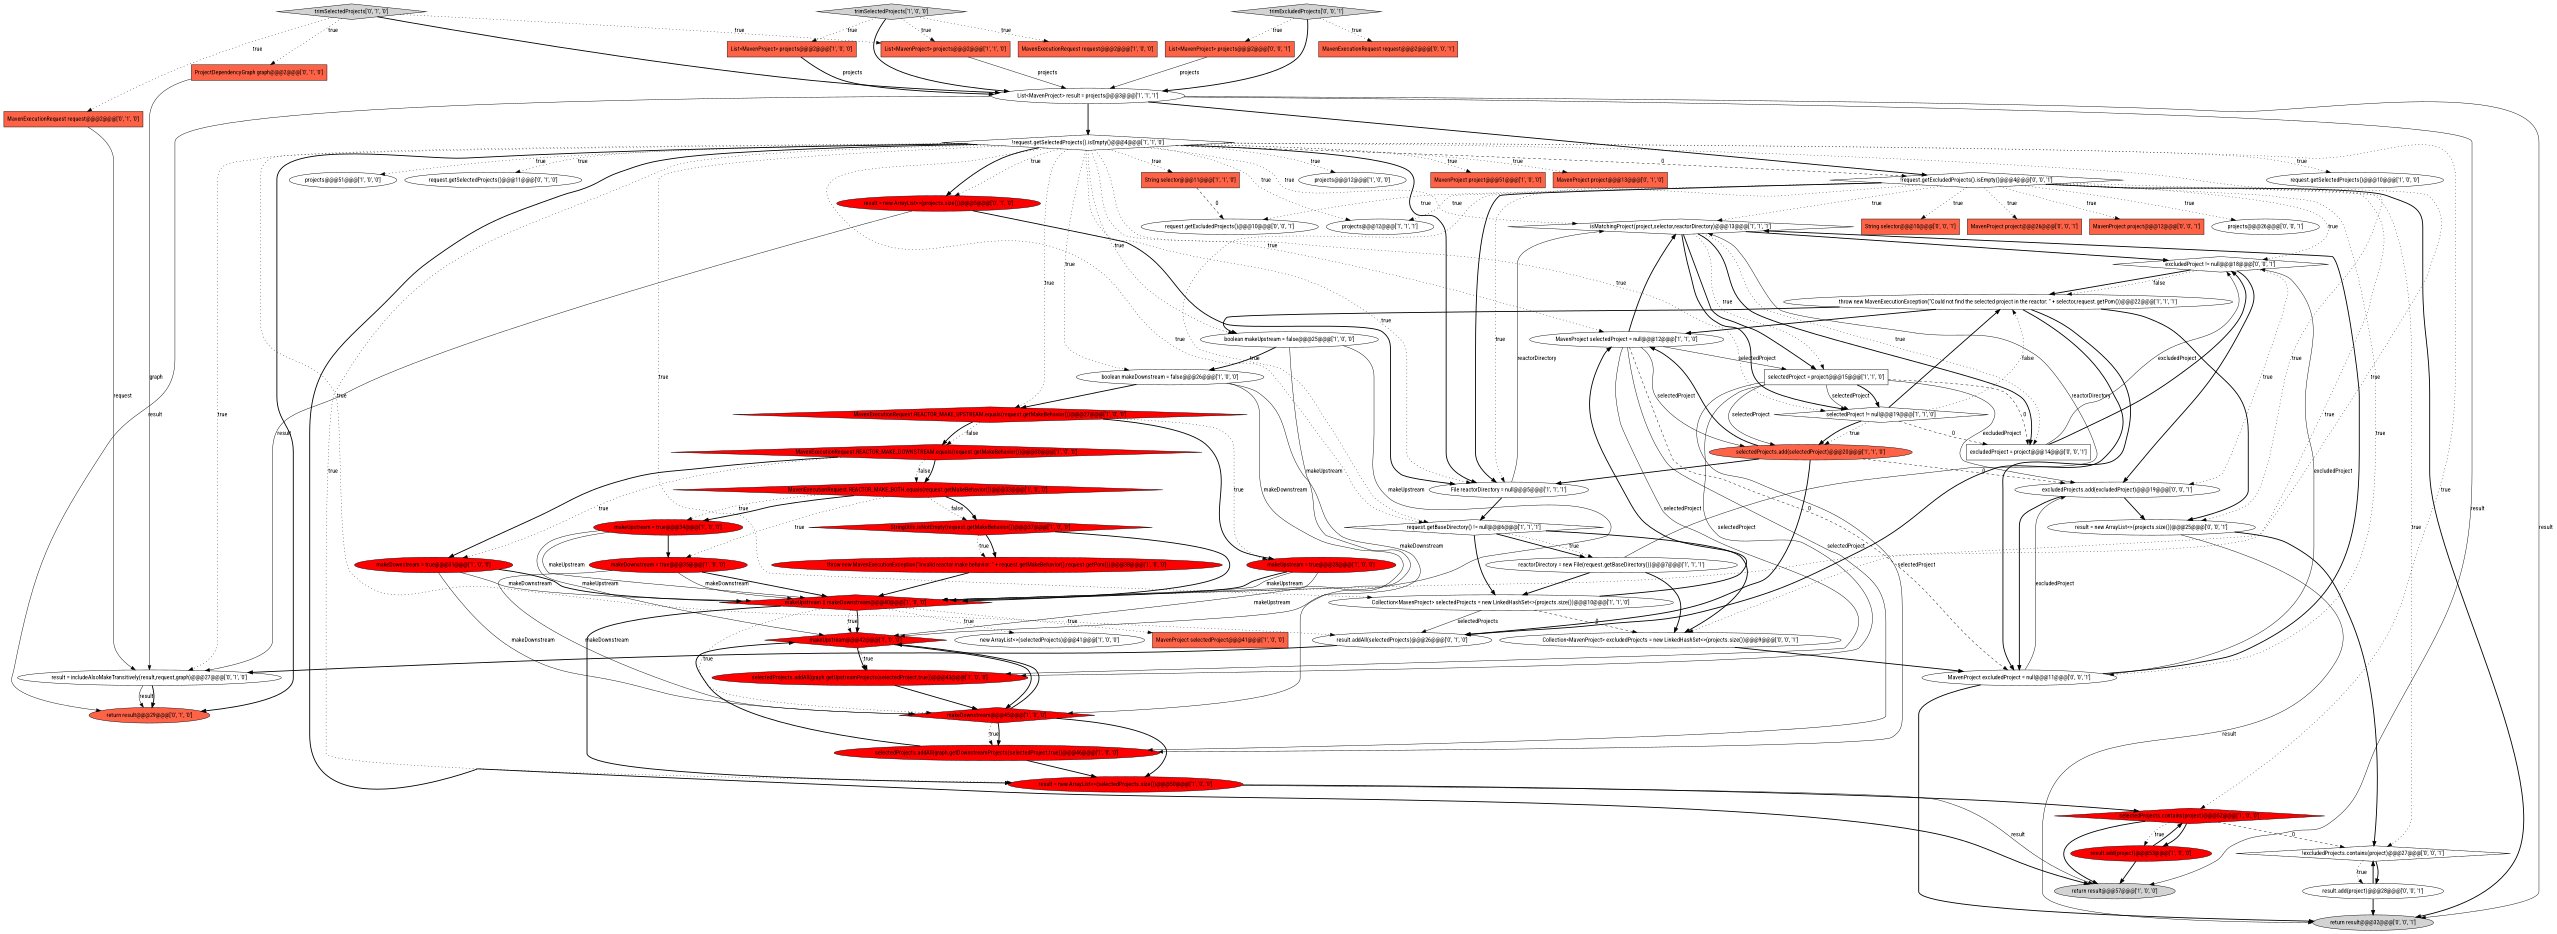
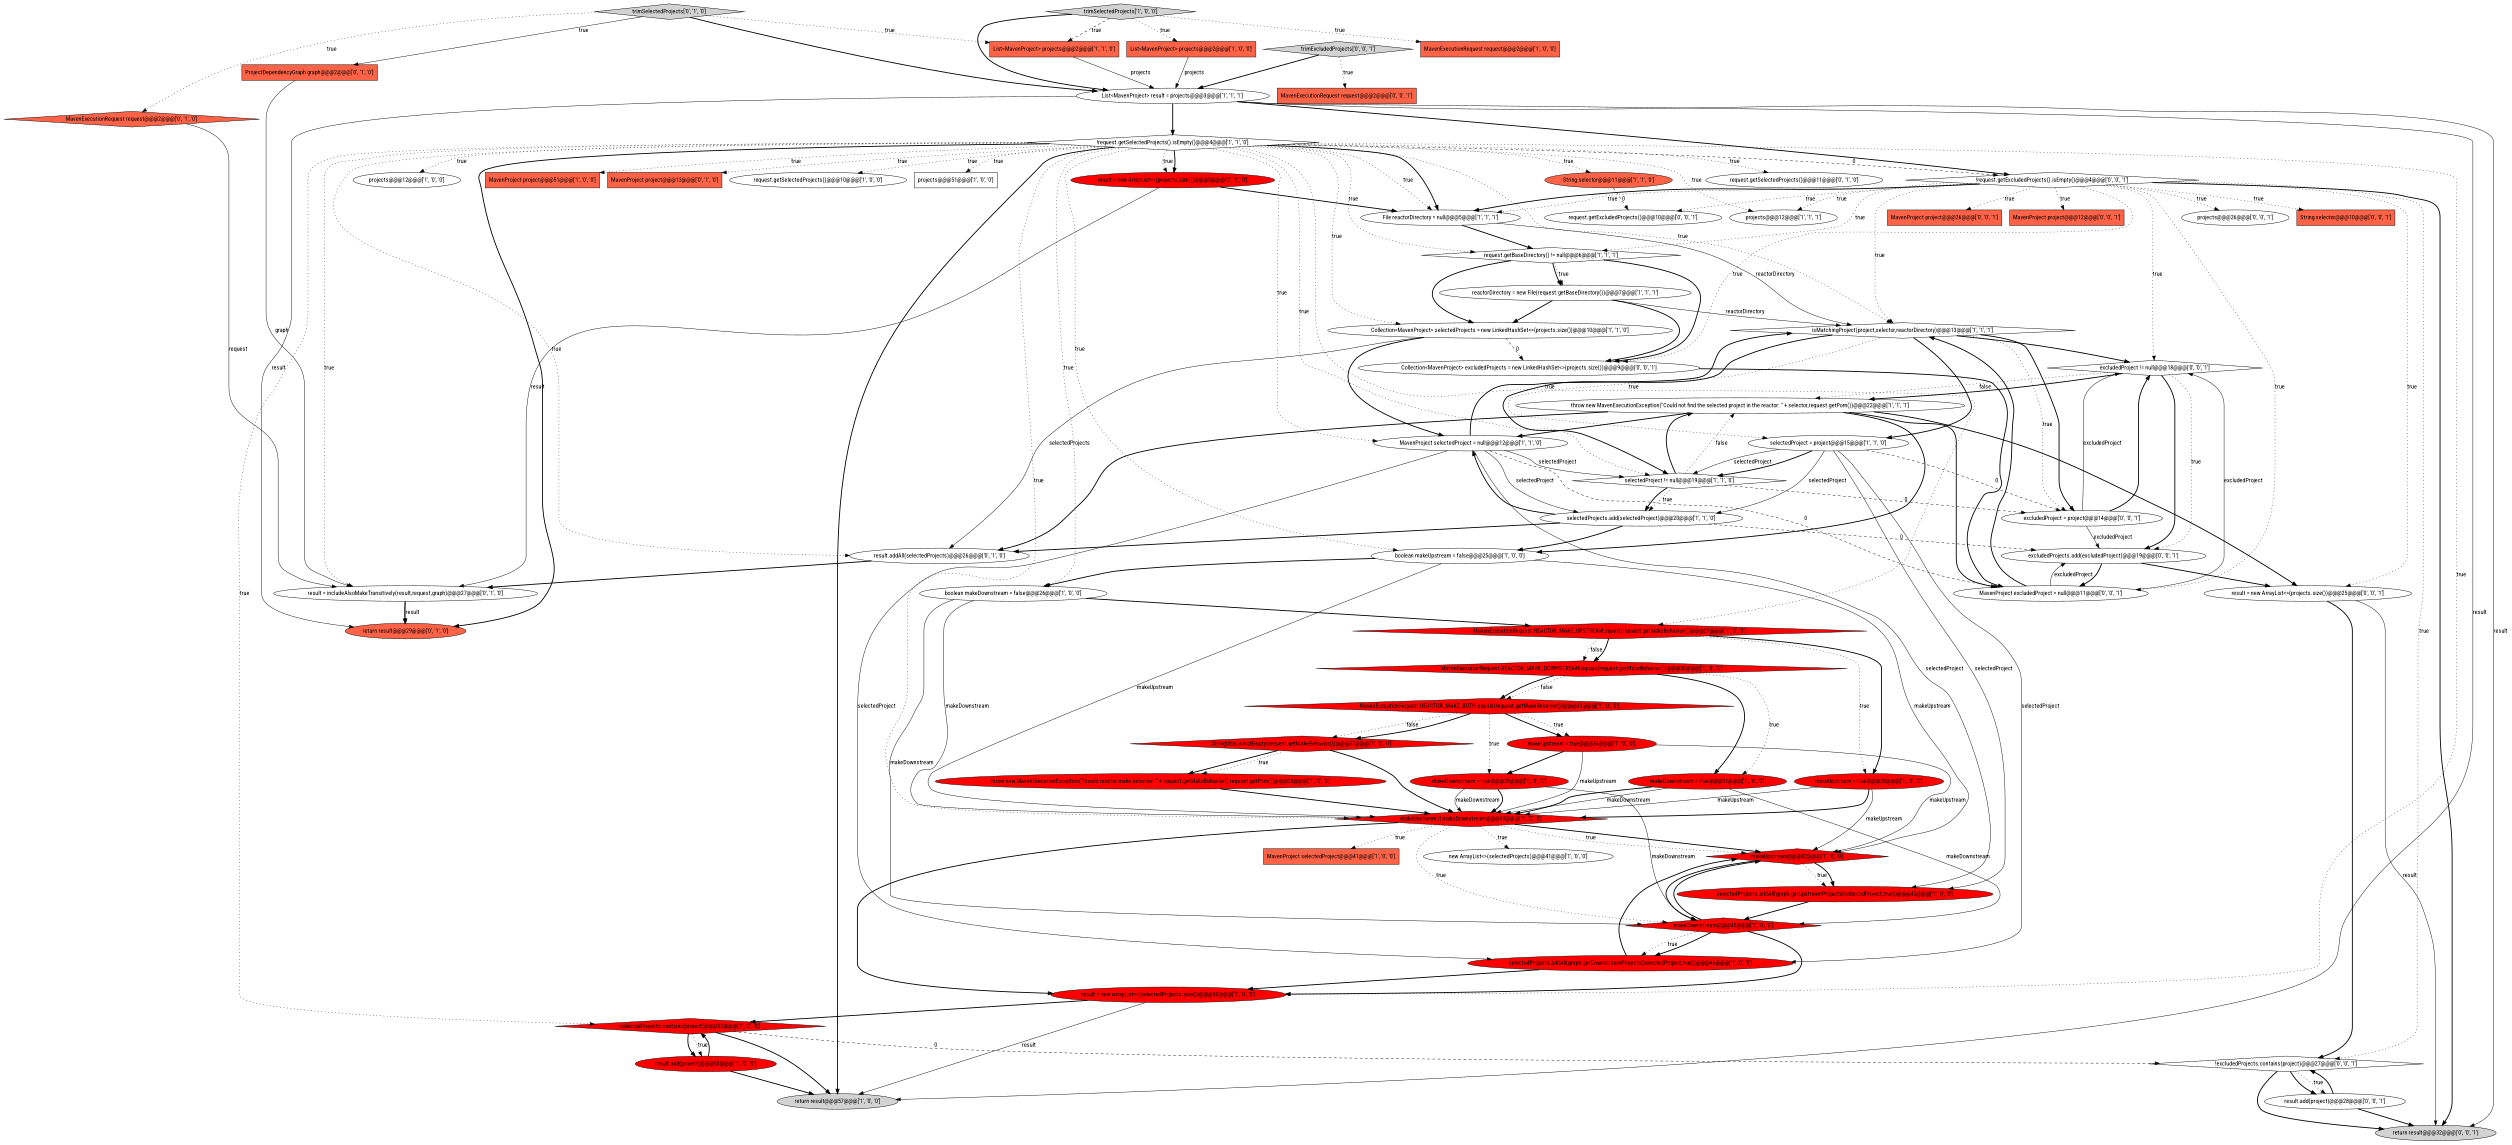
(916, 29) -> (1091, 29)
(308, 40) -> (500, 40)
(1230, 49) -> none
(843, 81) -> (1183, 70)
(73, 119) -> (132, 119)
(343, 180) -> (956, 180)
(1190, 180) -> (1609, 180)
(1723, 358) -> (1560, 470)
(1826, 377) -> (1828, 443)
(1977, 434) -> (2092, 535)
(1811, 452) -> (1641, 518)
(2028, 452) -> (2082, 518)
(1660, 471) -> (1573, 541)
(1989, 907) -> (2297, 1120)
